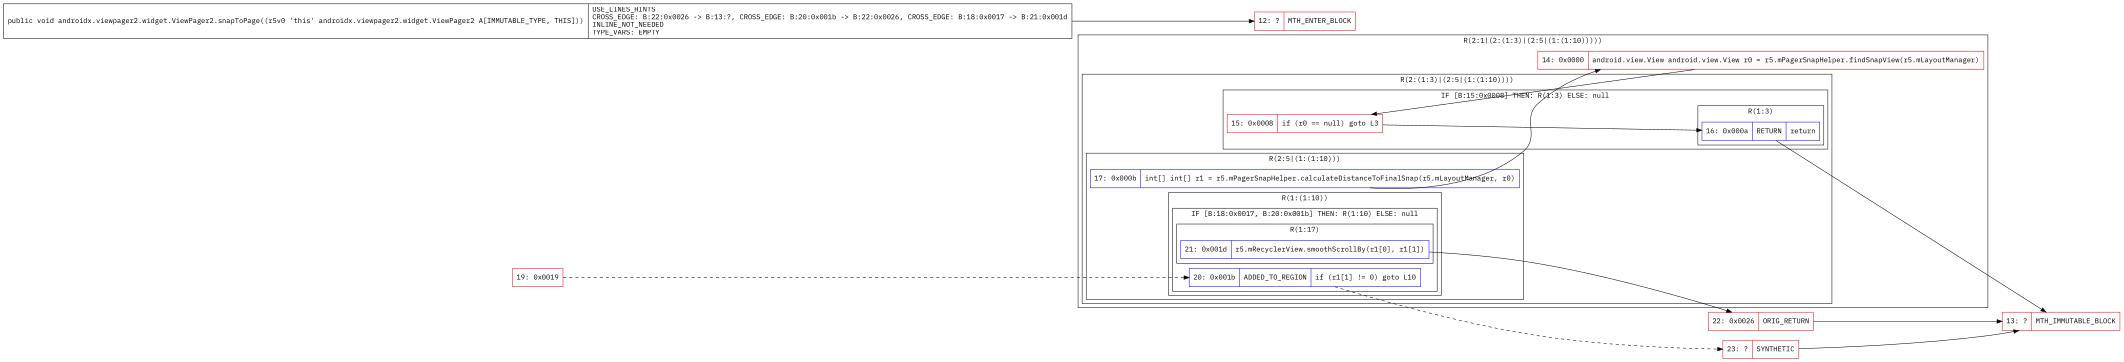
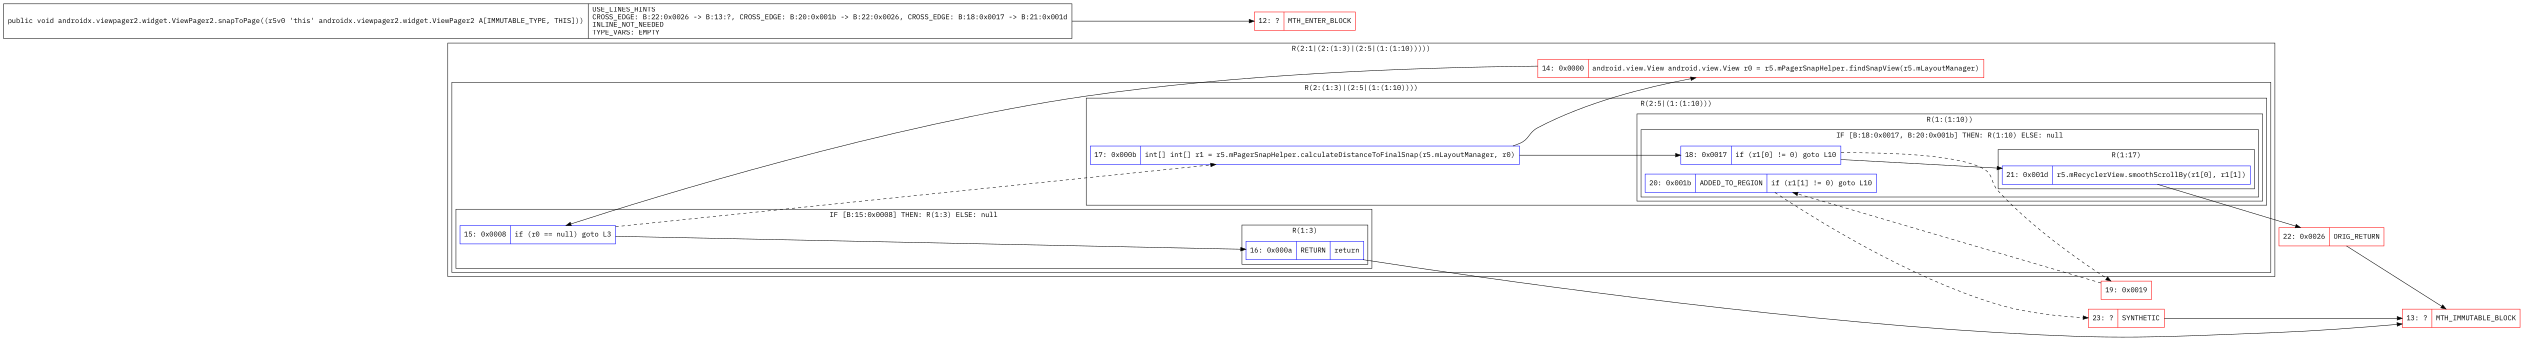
(1305, 124) -> (538, 235)
none -> (1761, 155)
none -> (913, 196)
